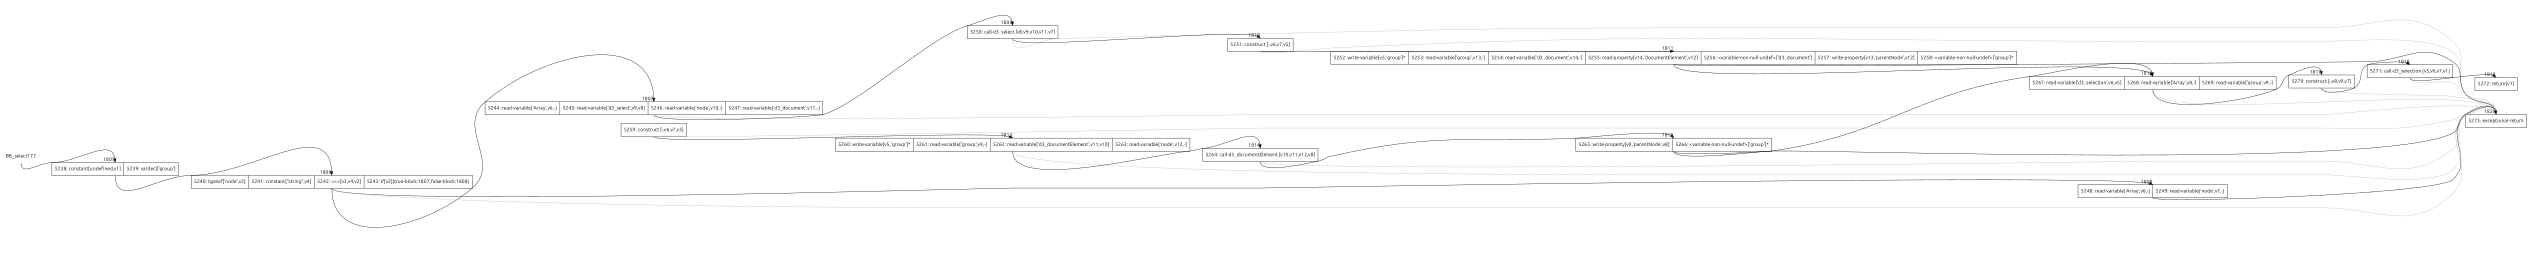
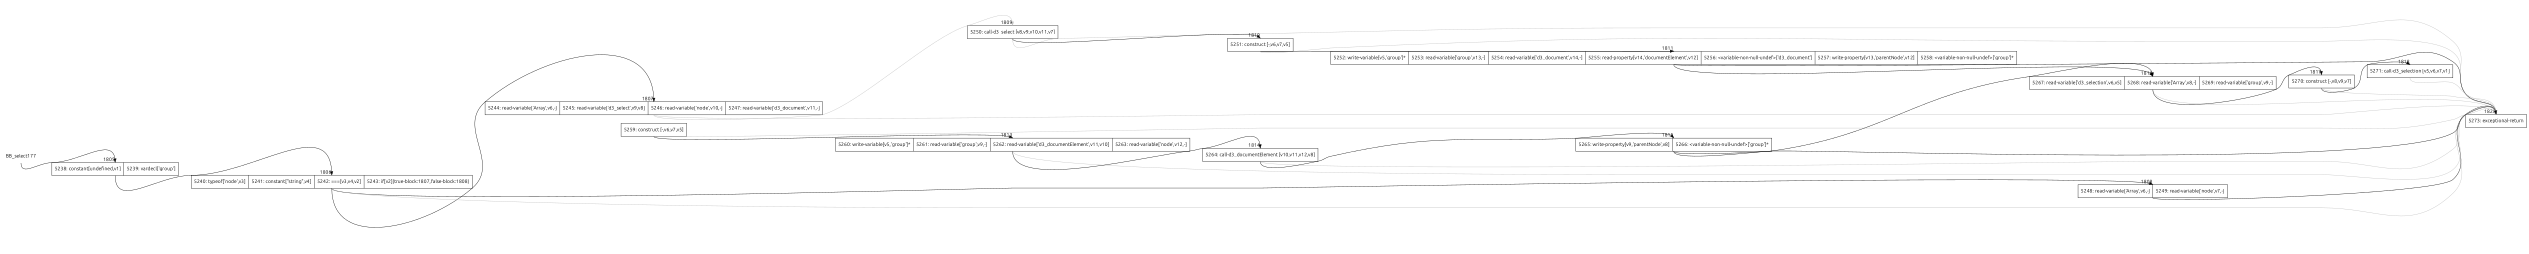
(2496, 84) -> none
(845, 104) -> (845, 104)
